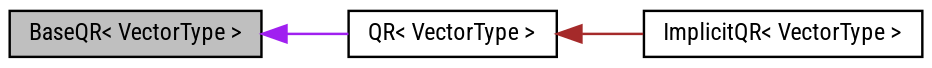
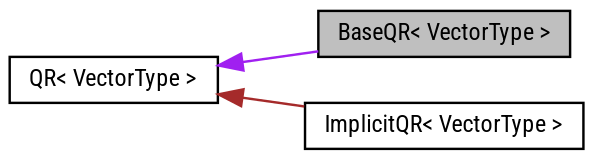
(318, 34) -> (281, 57)
